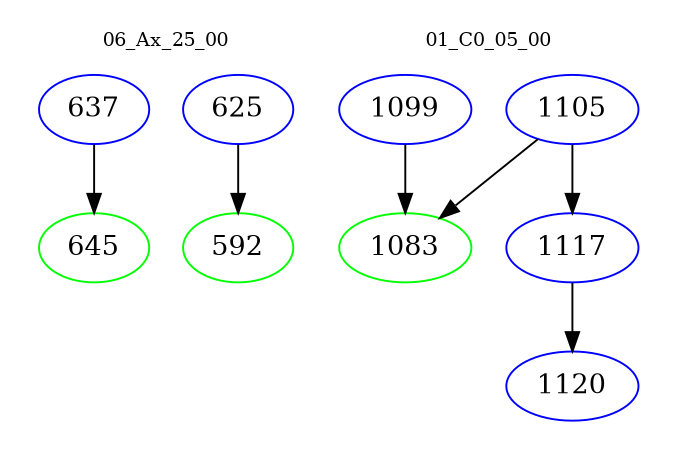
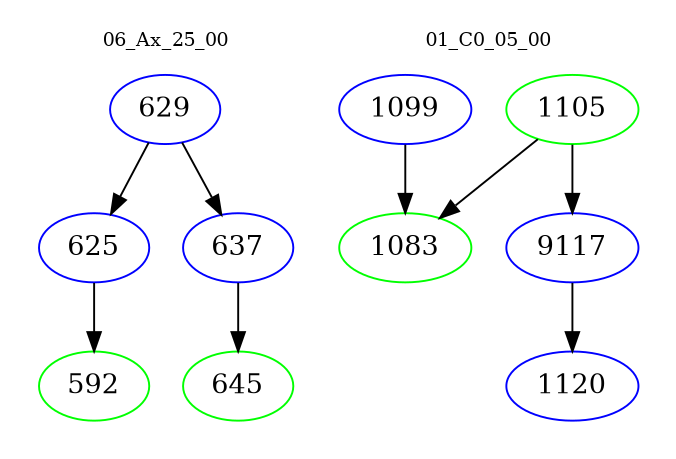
none -> (165, 109)
(572, 109) -> (572, 109)
(572, 248) -> (572, 248)
